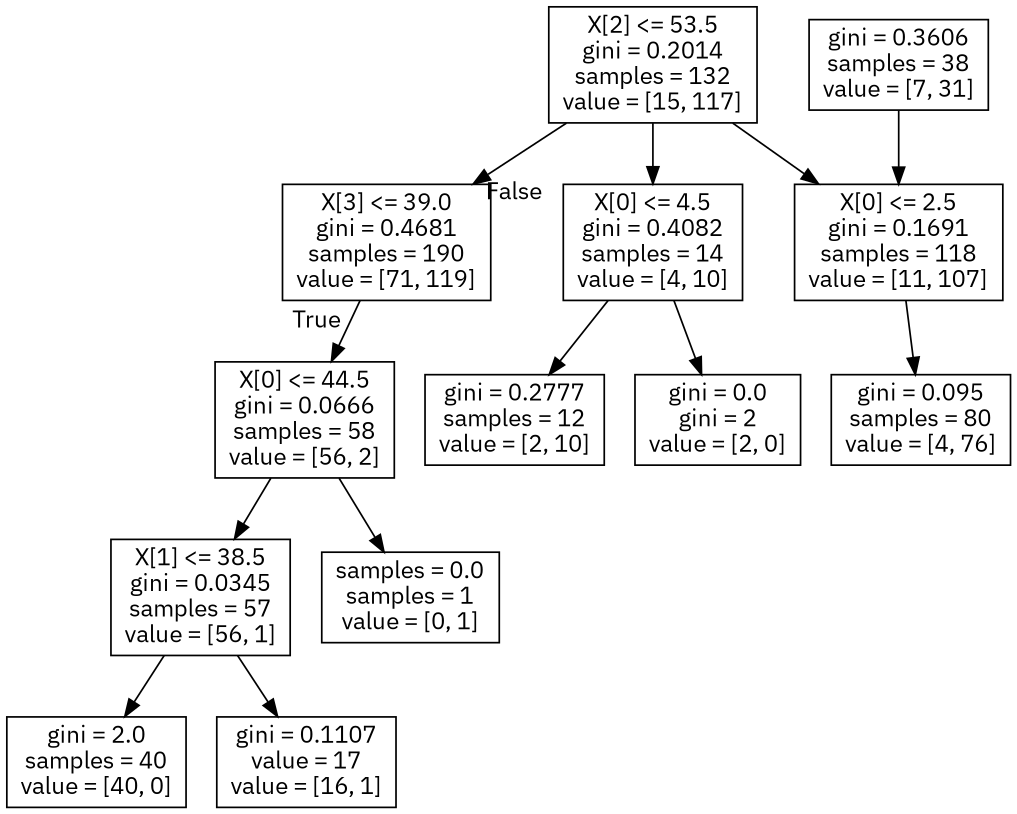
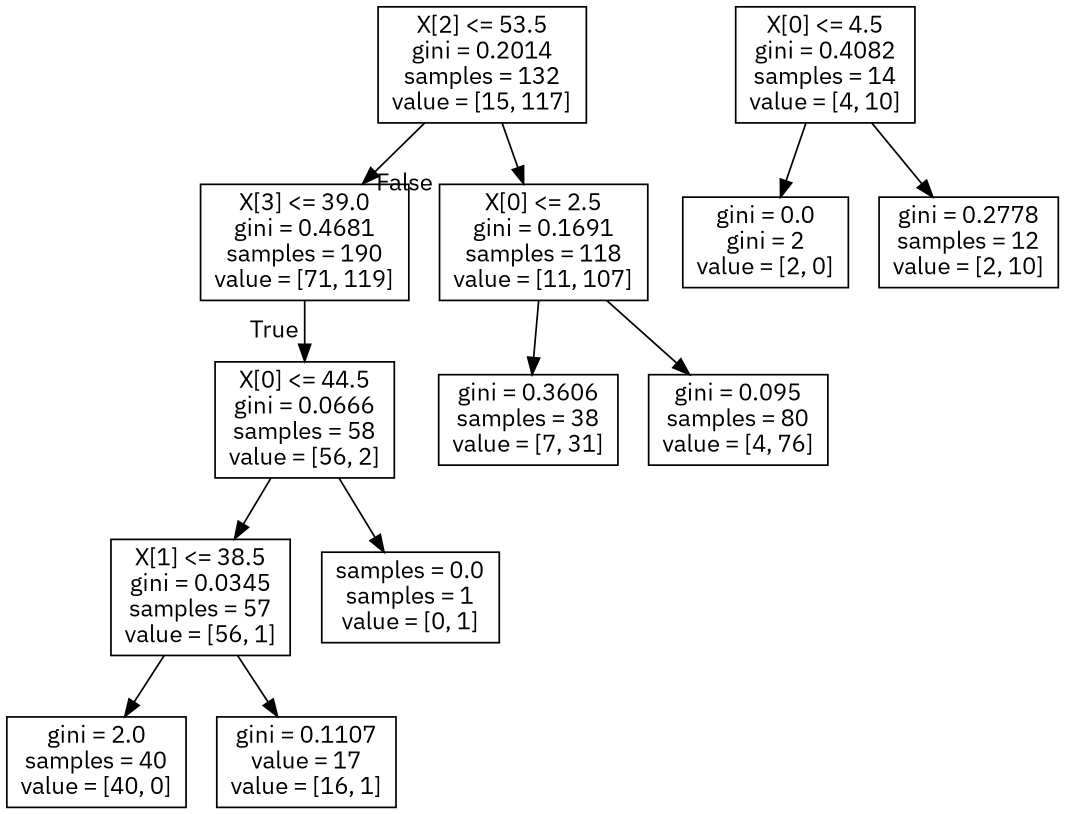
(899, 139) -> (536, 329)
(653, 145) -> none
(515, 420) -> (969, 242)
